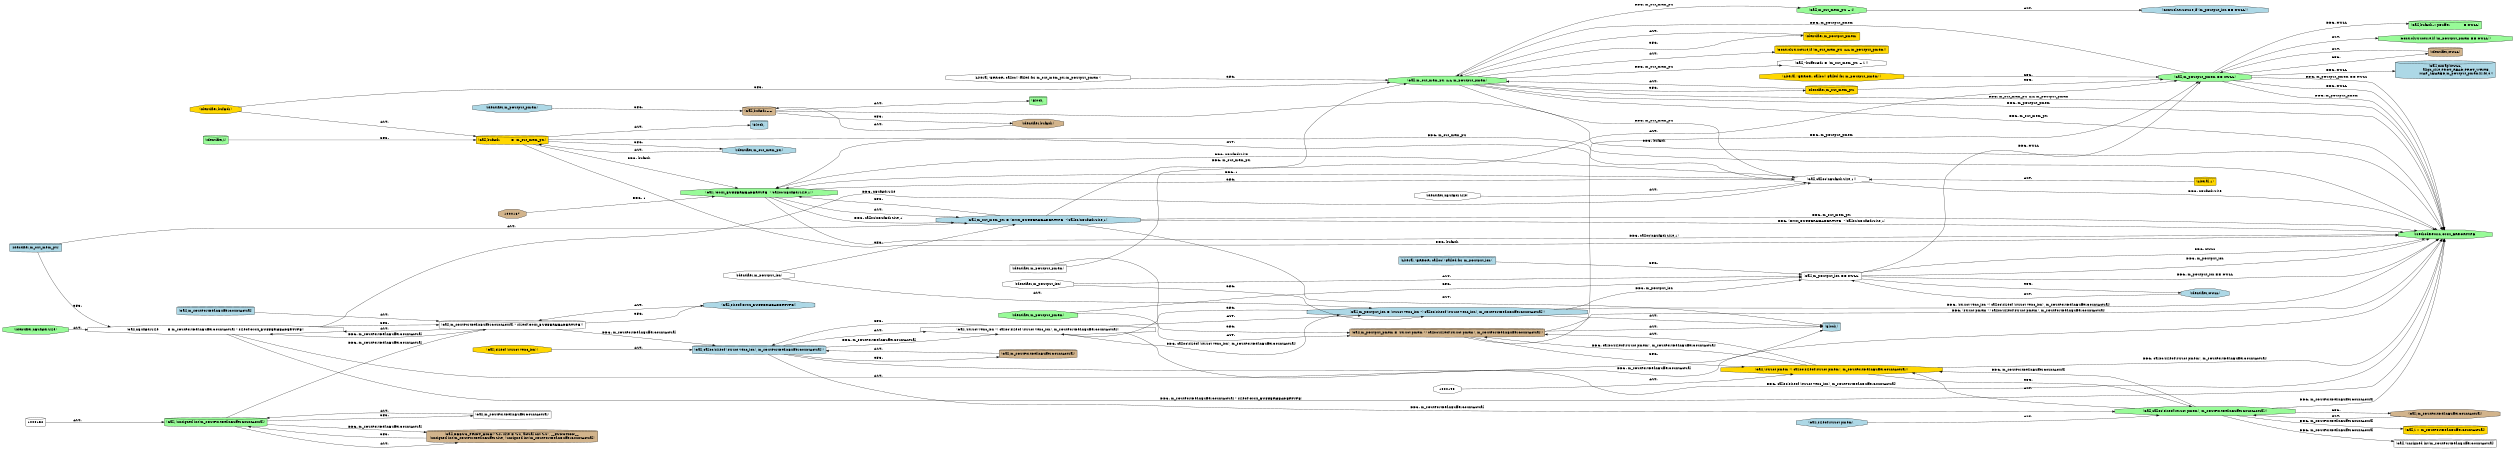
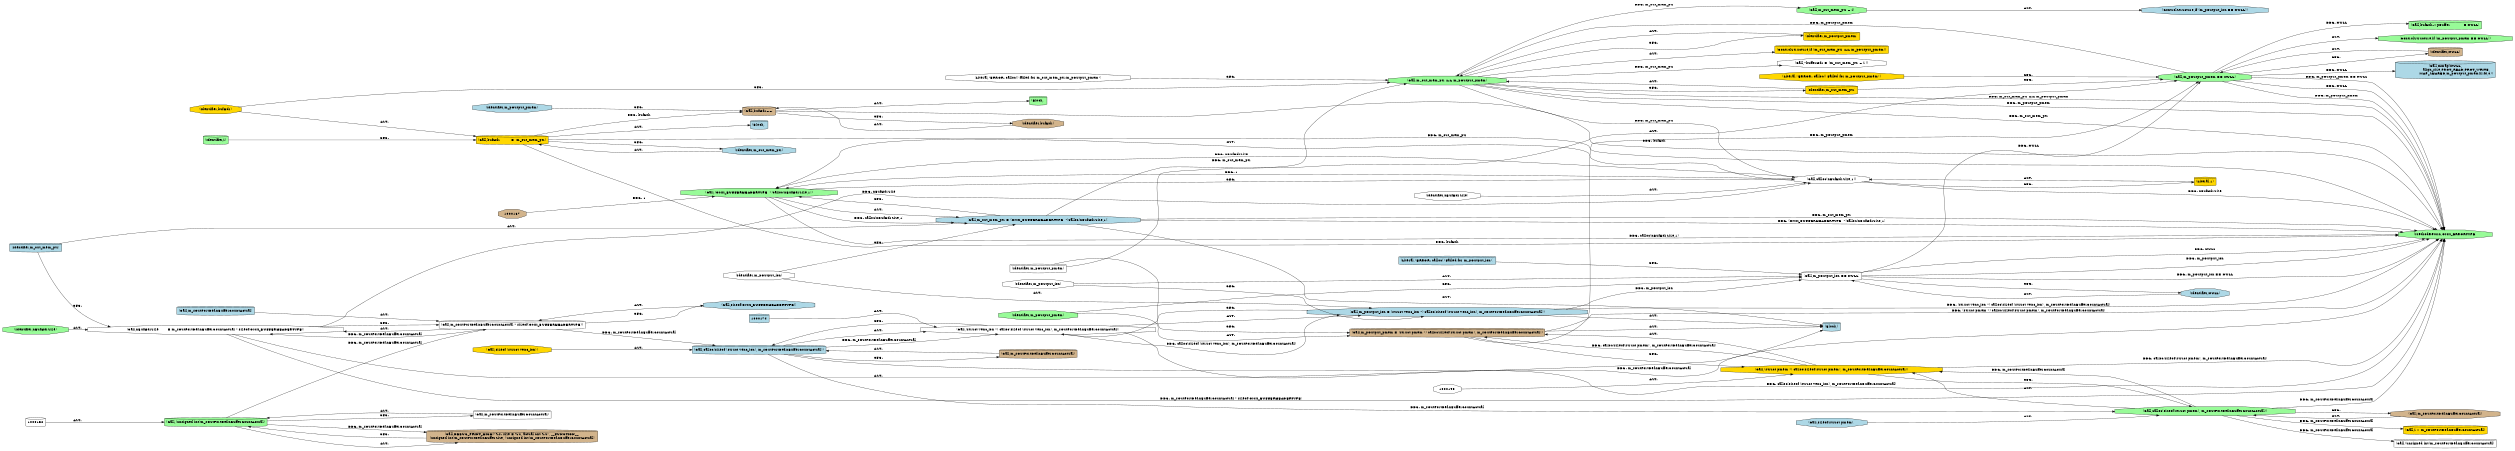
(634, 166) -> (637, 120)
none -> (2028, 188)
none -> (759, 318)
